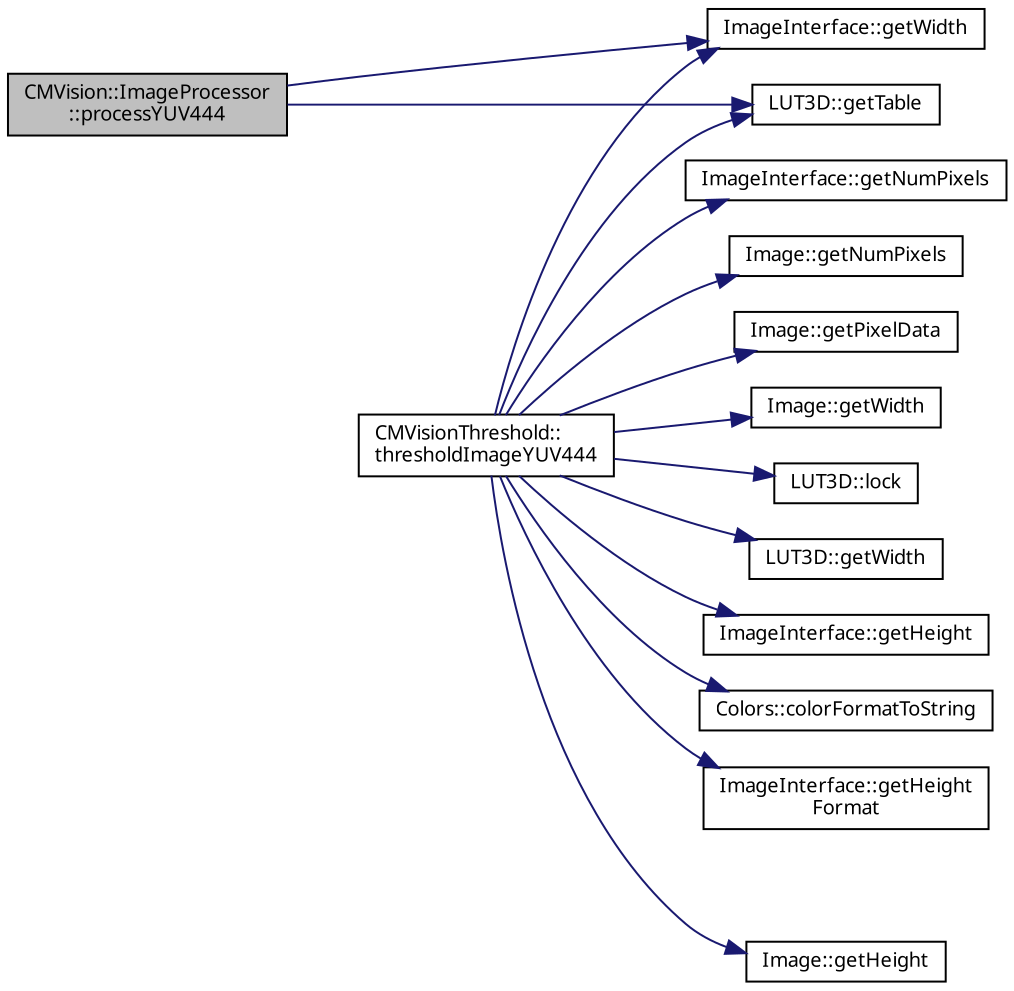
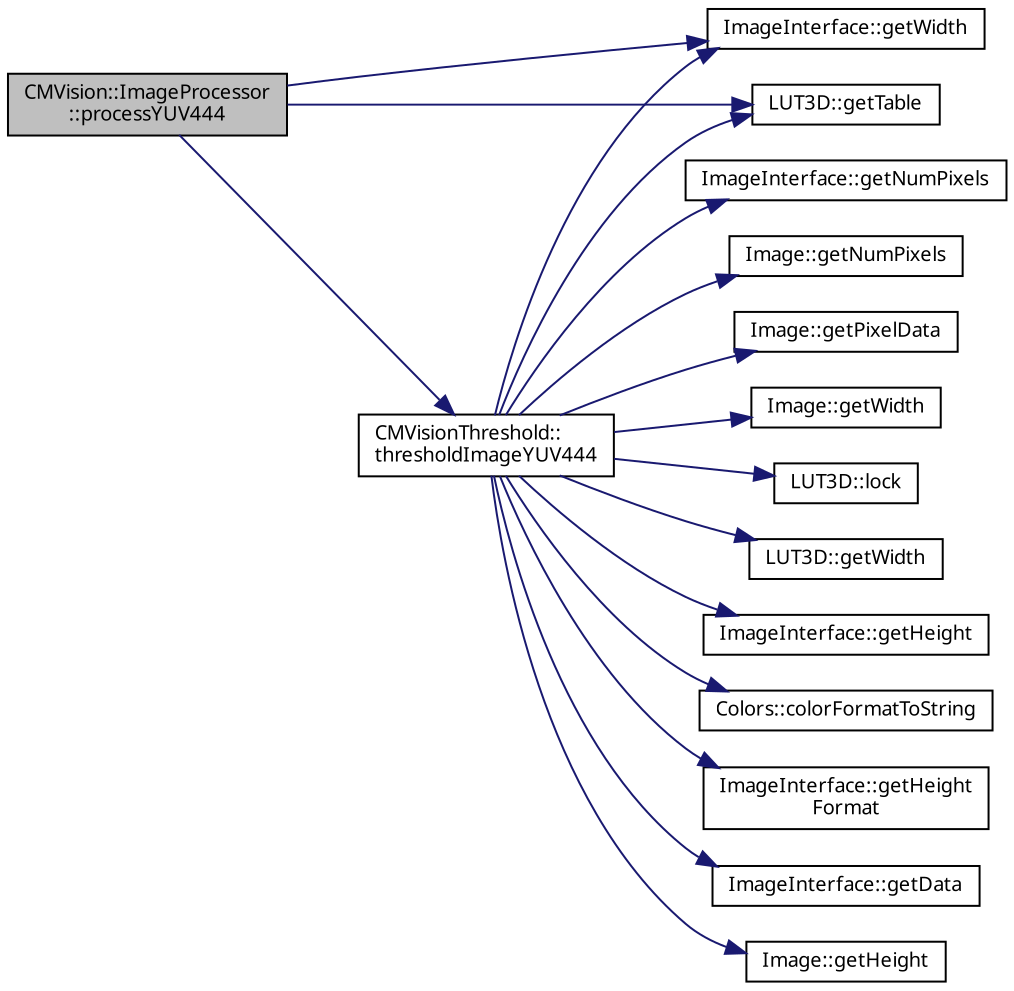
none -> (309, 267)
none -> (846, 886)
